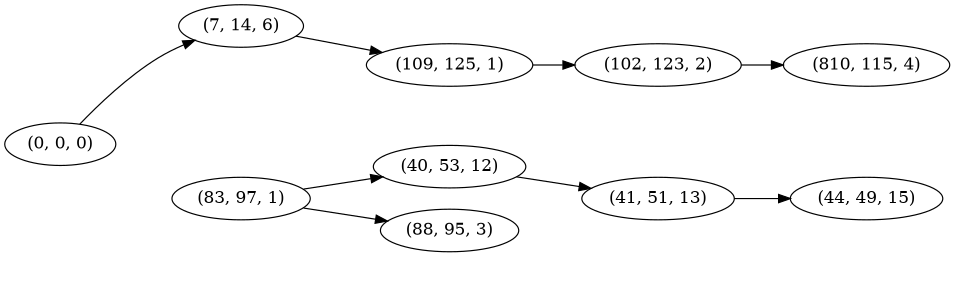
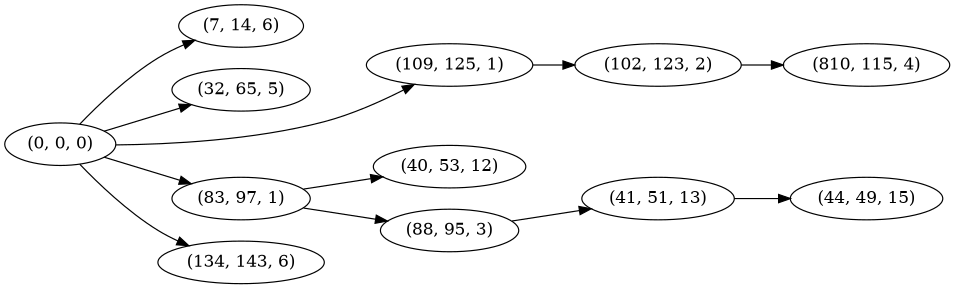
(333, 43) -> (263, 134)
none -> (241, 90)
none -> (142, 169)
(548, 182) -> (546, 216)
none -> (241, 262)
